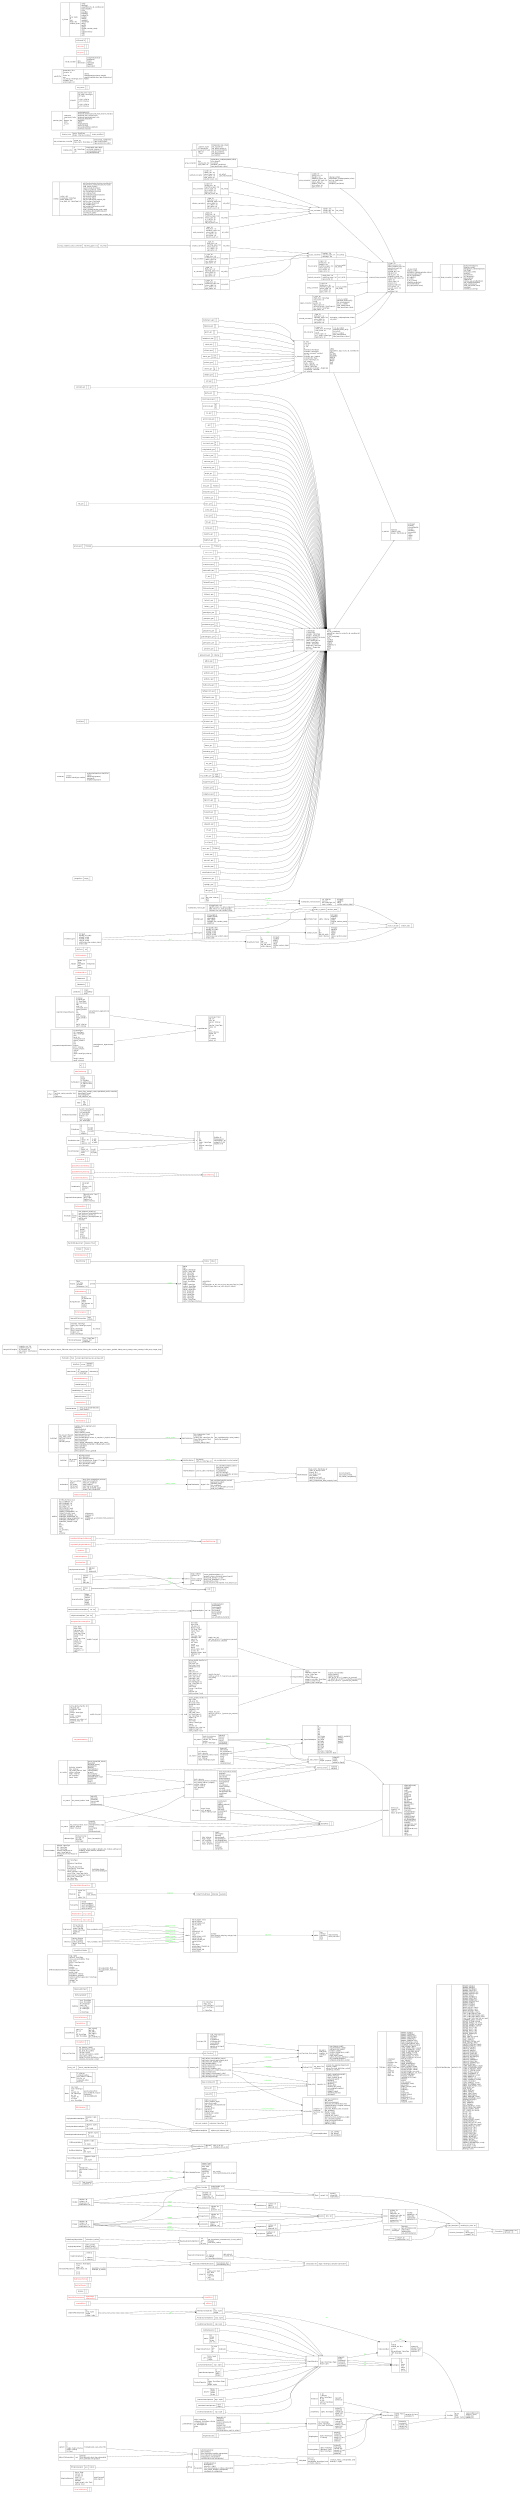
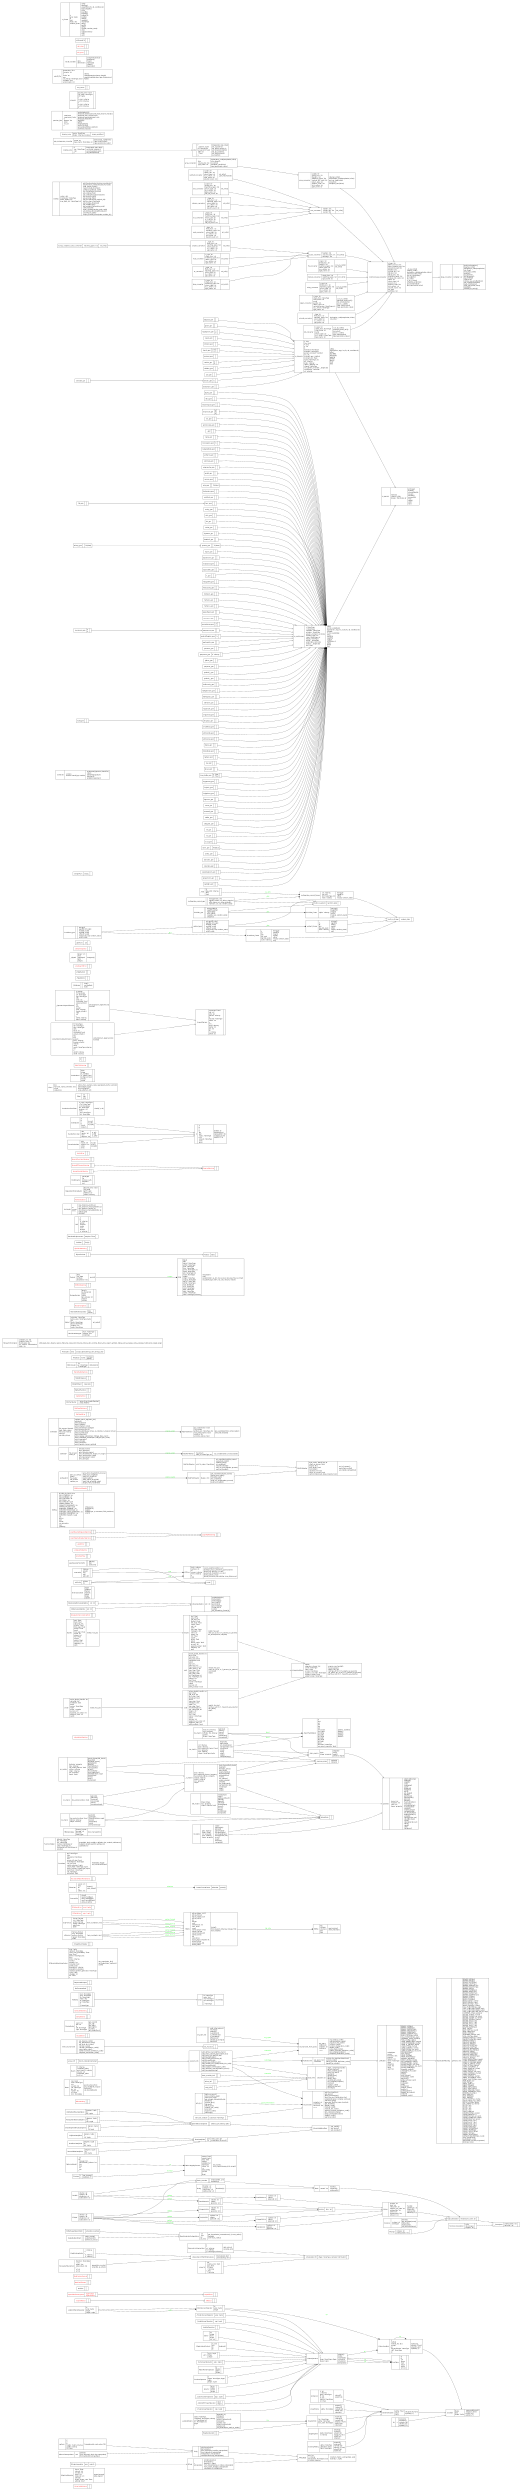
(310, 503) -> (146, 630)
(208, 2145) -> (208, 2139)
